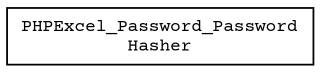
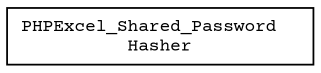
(160, 36) -> (160, 36)
